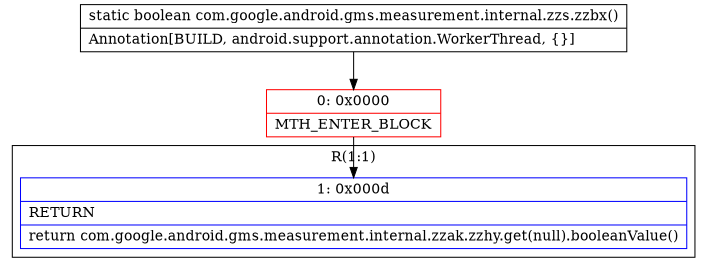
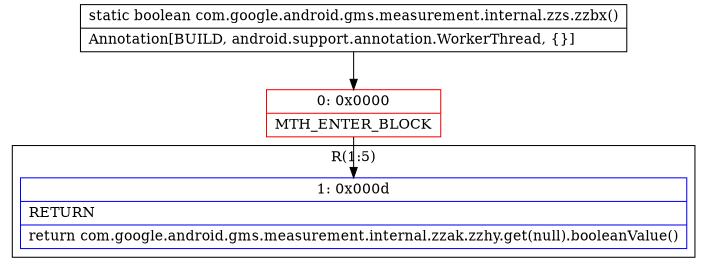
(354, 157) -> (354, 157)
